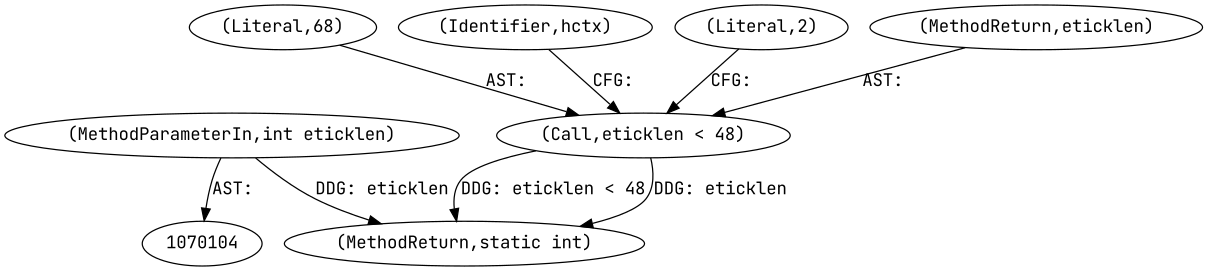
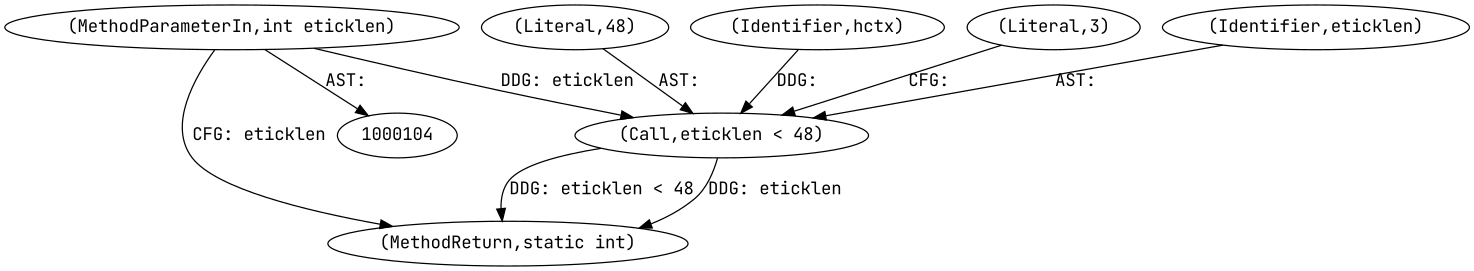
(283, 27) -> (575, 27)
(762, 27) -> (1054, 27)
(1036, 27) -> (1316, 27)
(619, 81) -> (803, 81)
none -> (467, 83)
(382, 190) -> (259, 135)
(202, 244) -> (397, 135)
